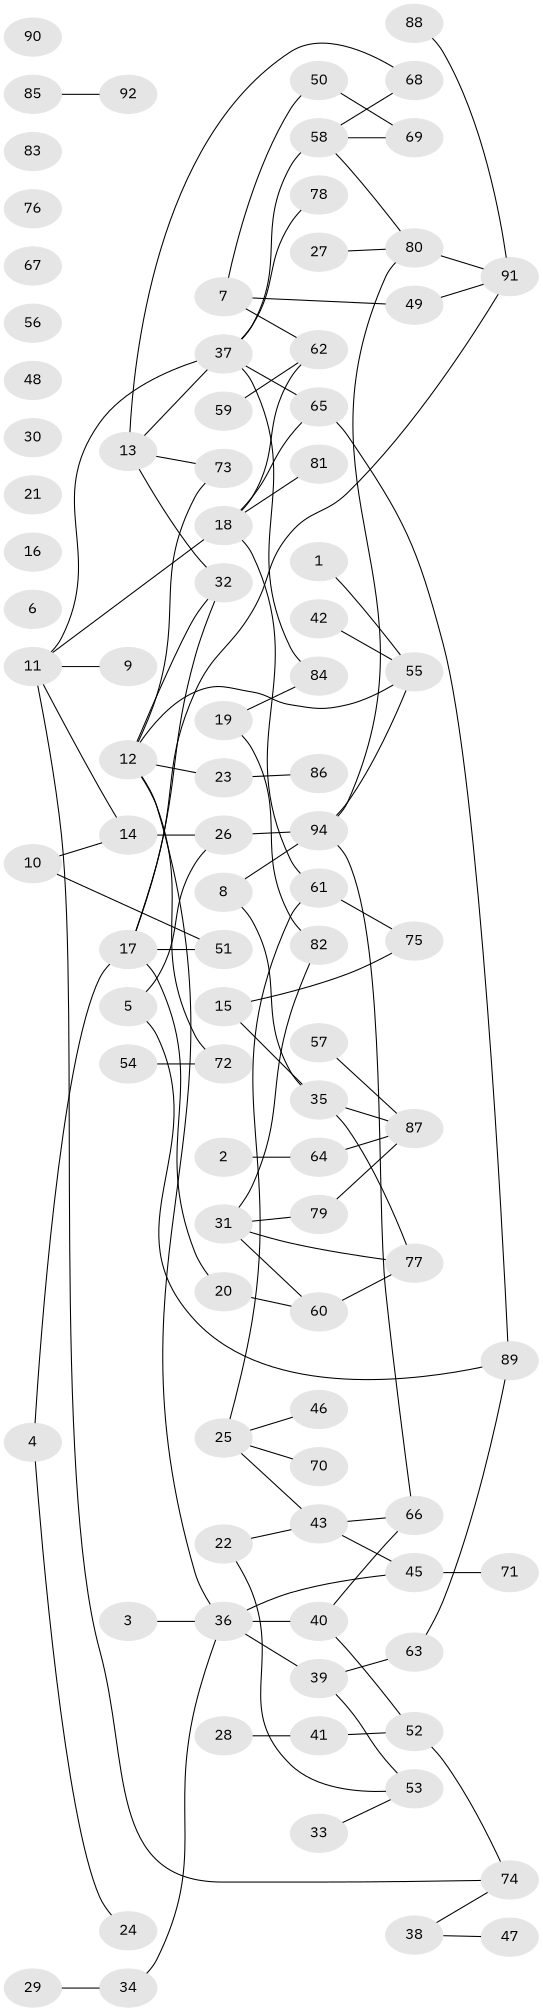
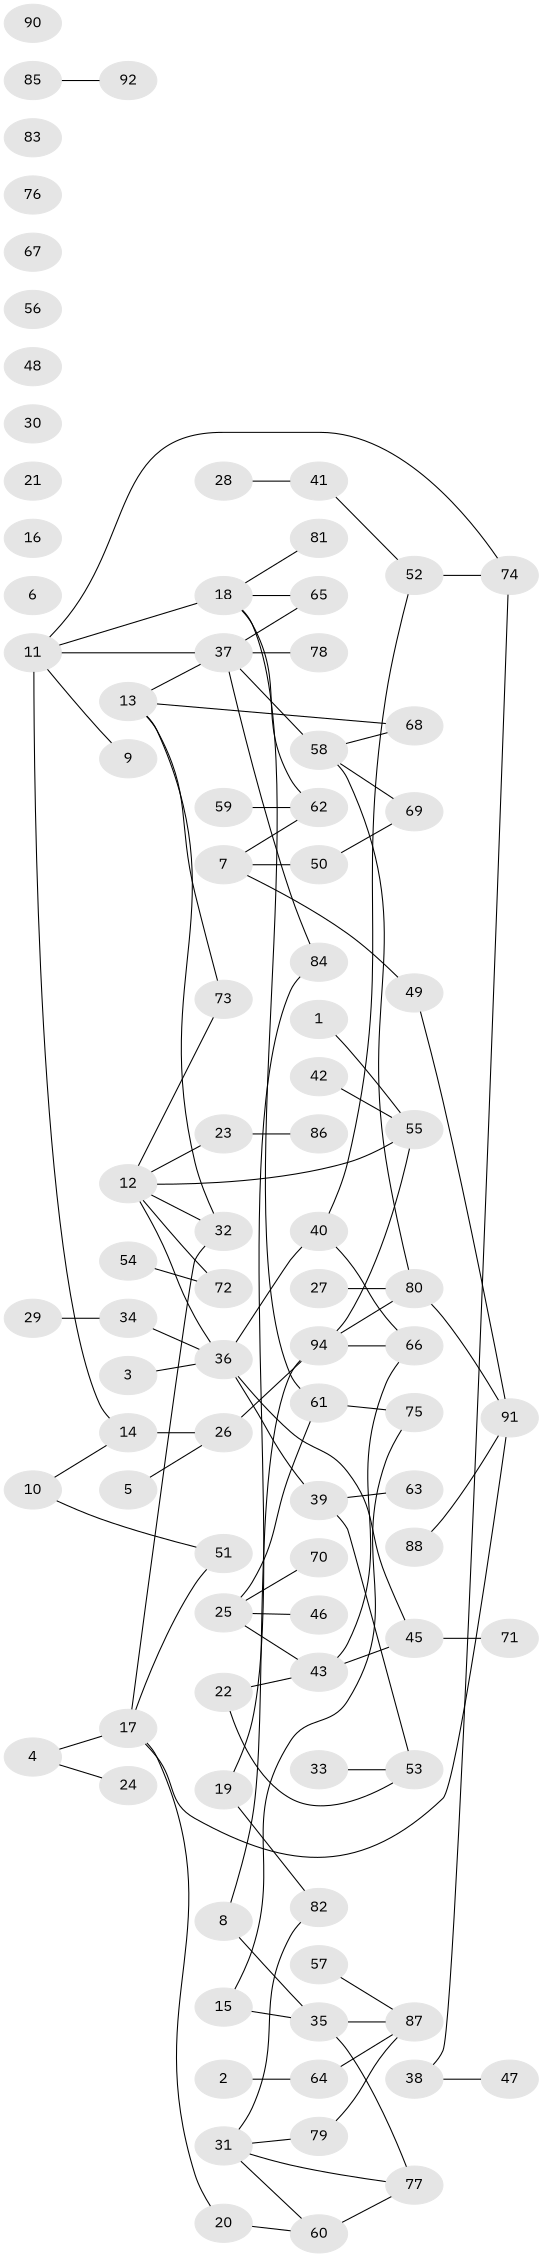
(510, 1361) -> none
